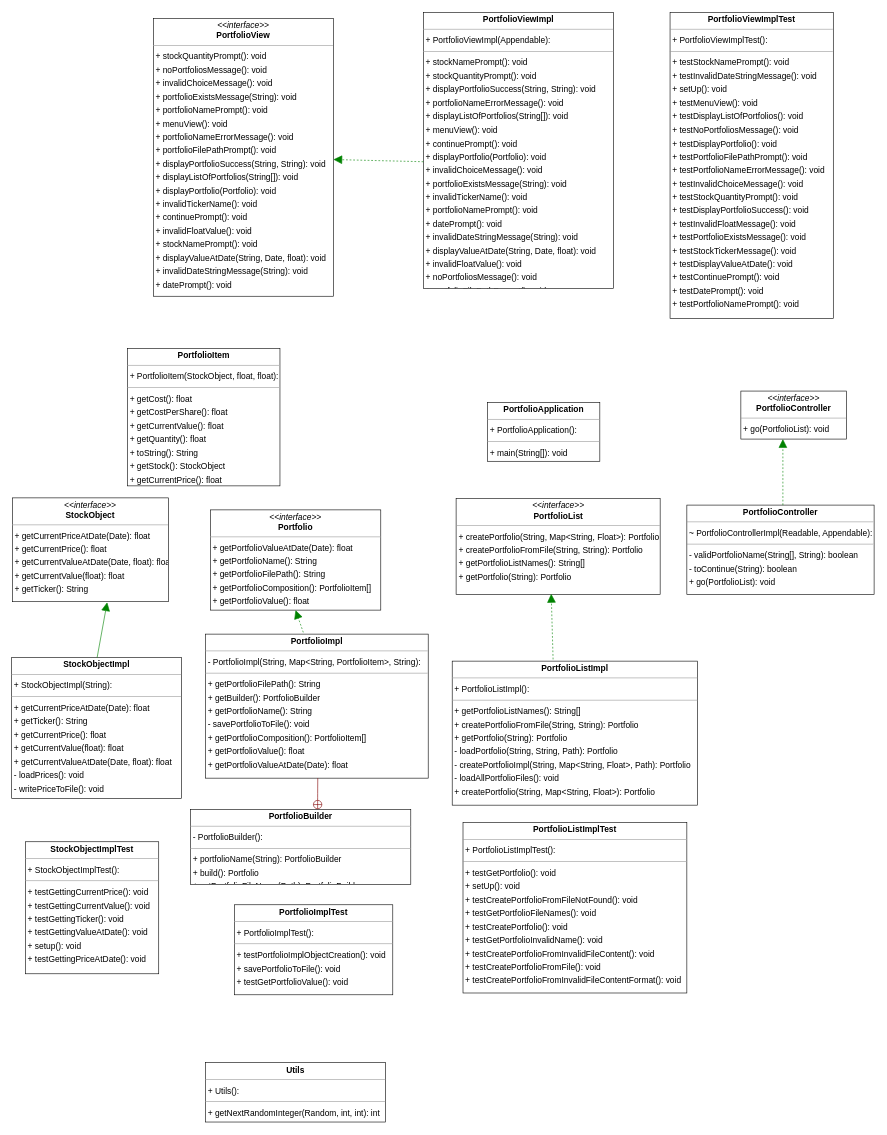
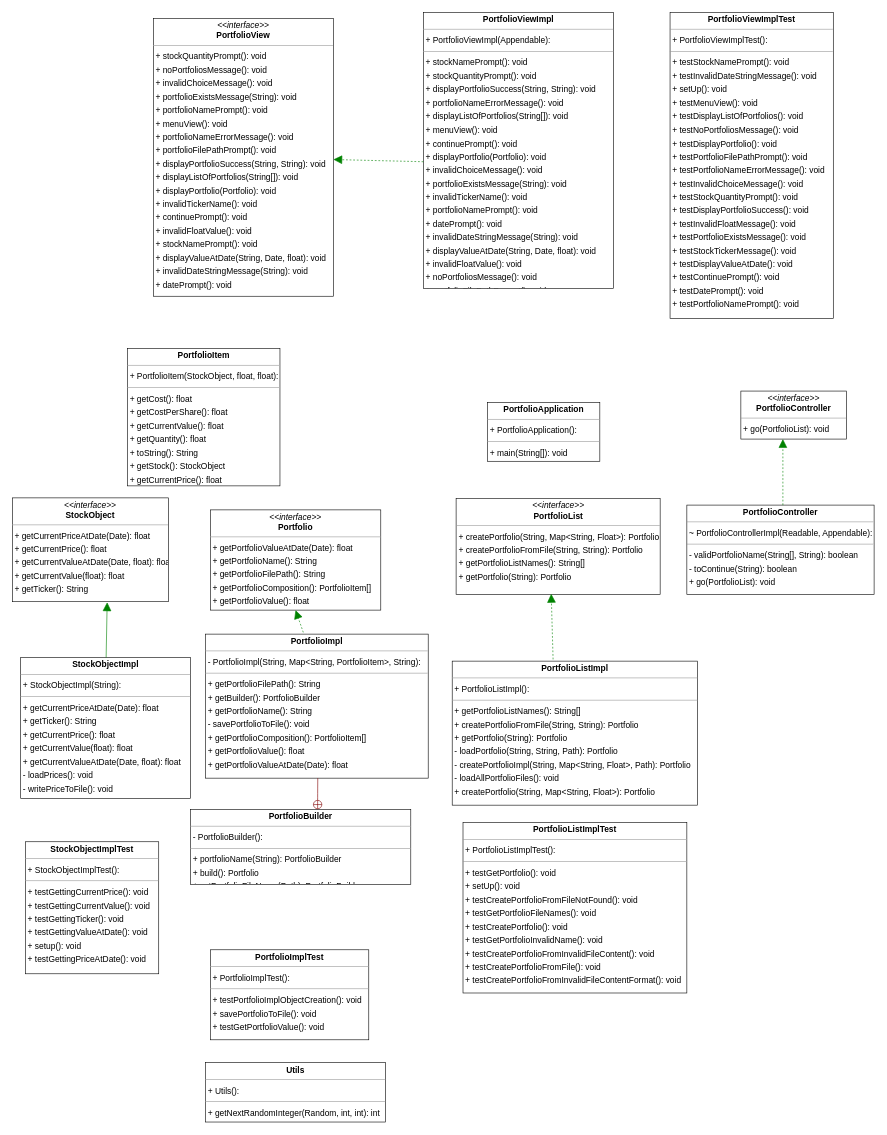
(97, 728) -> (106, 728)
(314, 950) -> (290, 995)
